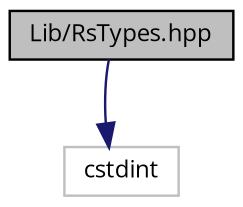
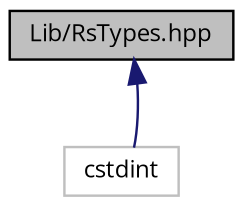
(105, 91) -> (138, 116)
